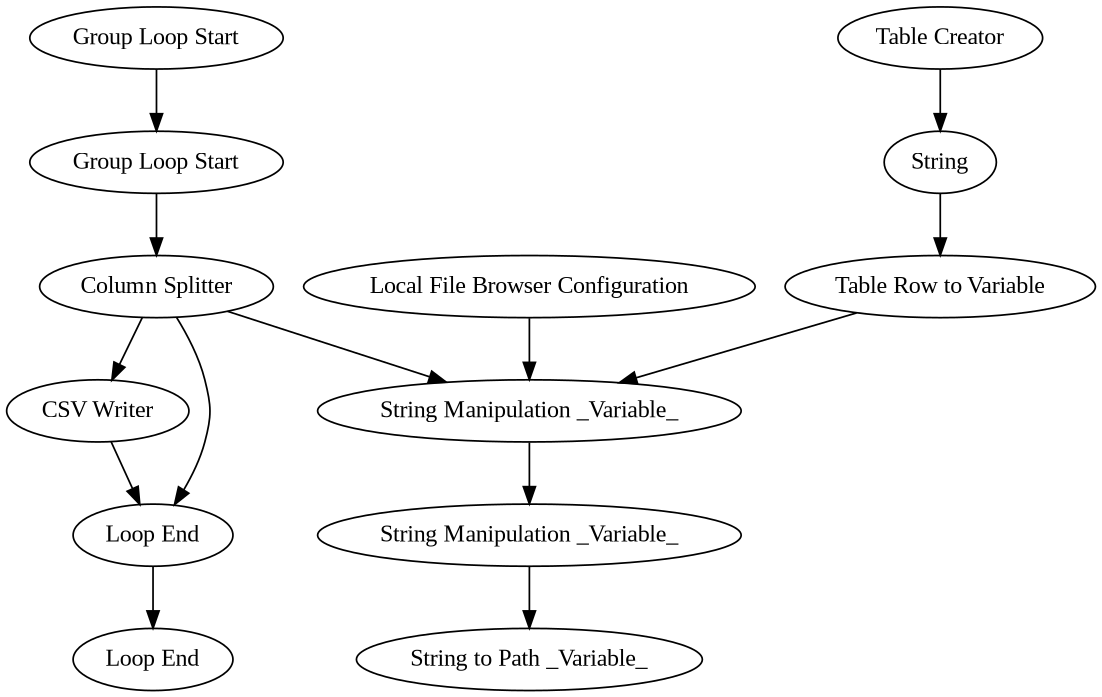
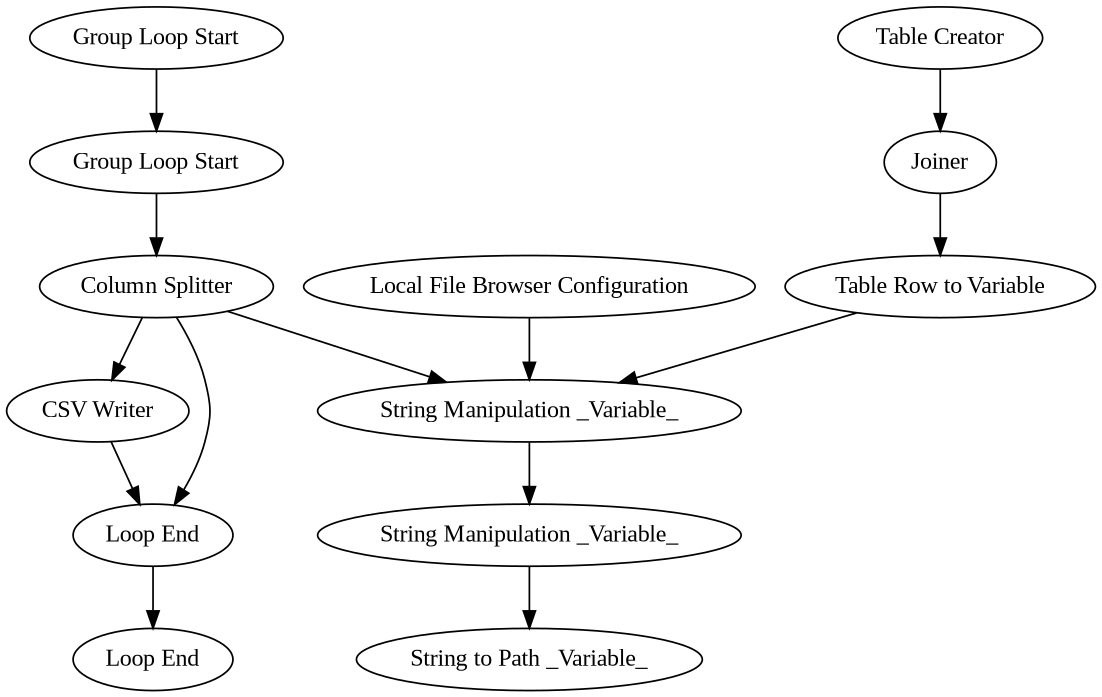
(940, 162) -> (940, 162)
